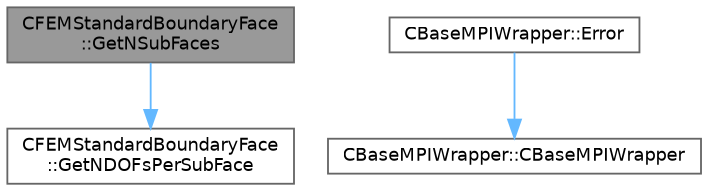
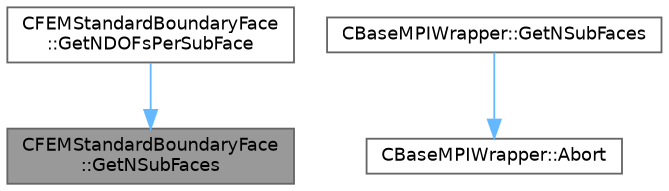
(514, 35) -> (494, 35)
(151, 86) -> (151, 86)
(514, 156) -> (494, 156)
